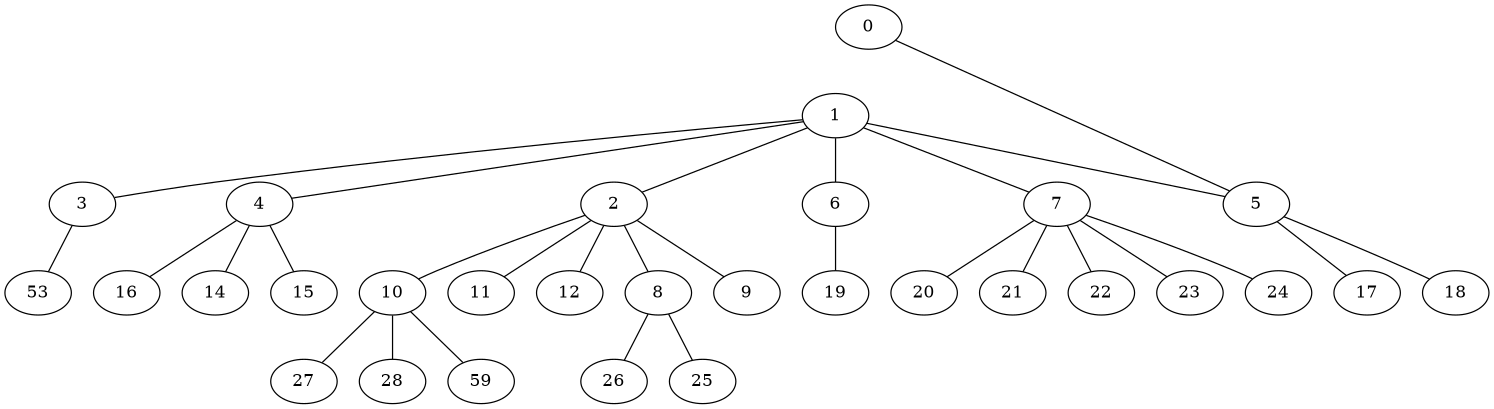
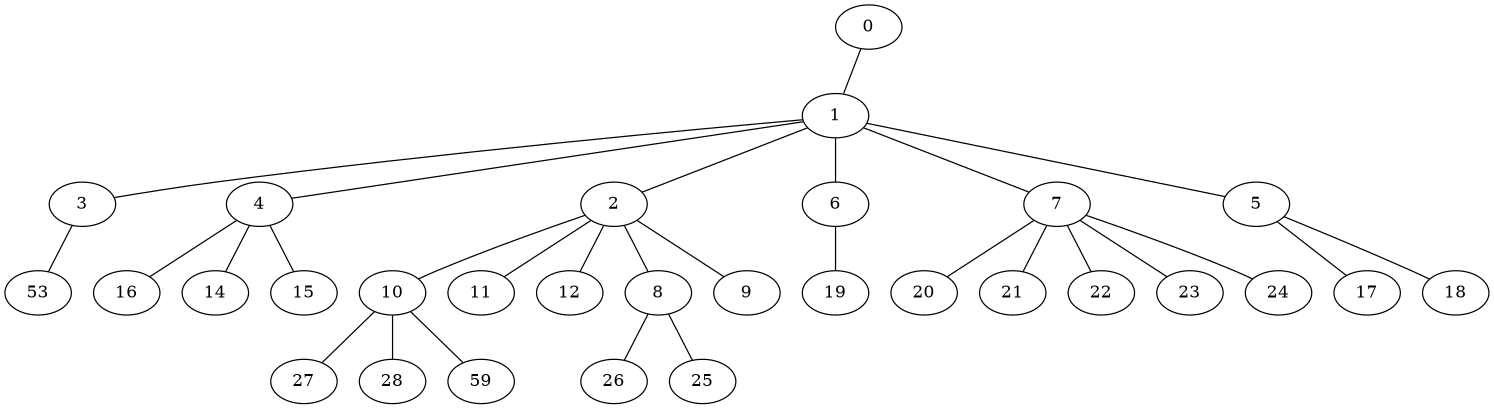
(1062, 116) -> (852, 71)
